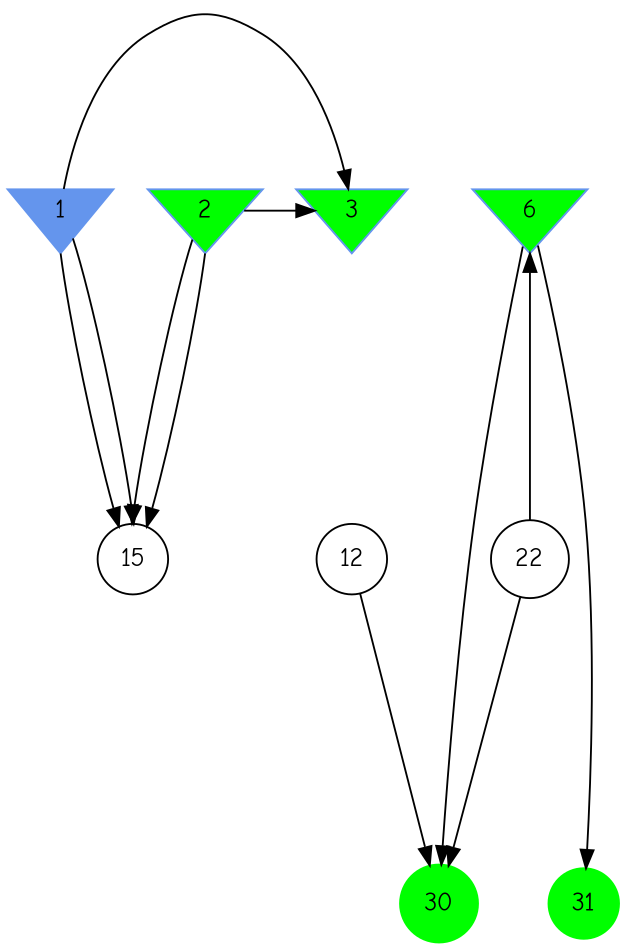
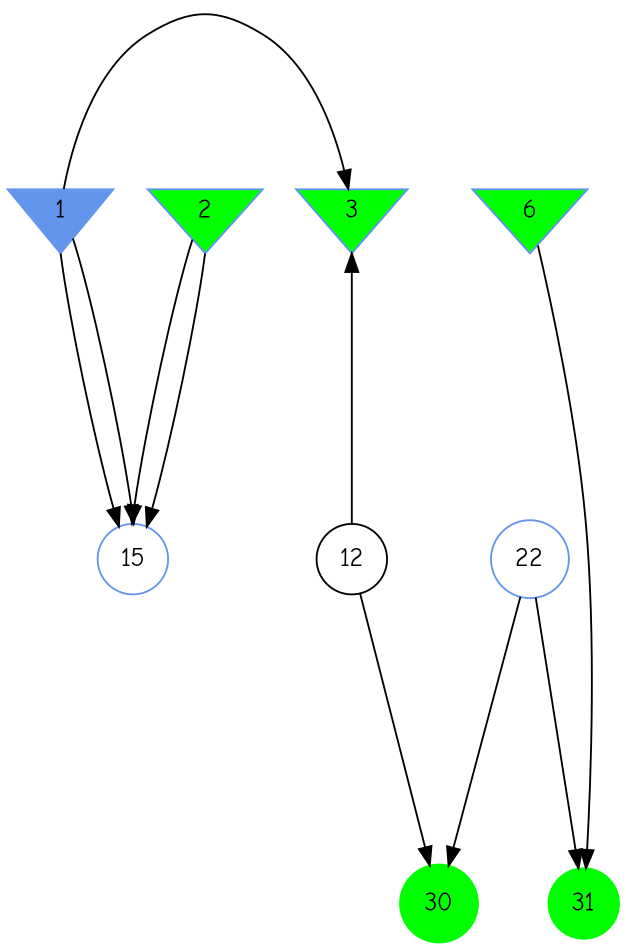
(270, 211) -> (352, 398)
(530, 396) -> (556, 723)
(471, 545) -> none
(133, 559) -> (133, 559)
(530, 559) -> (530, 559)
